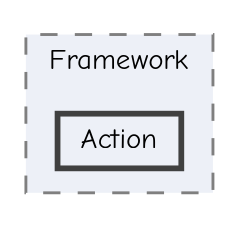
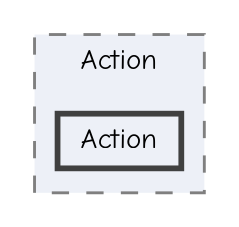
(119, 62) -> (119, 62)
